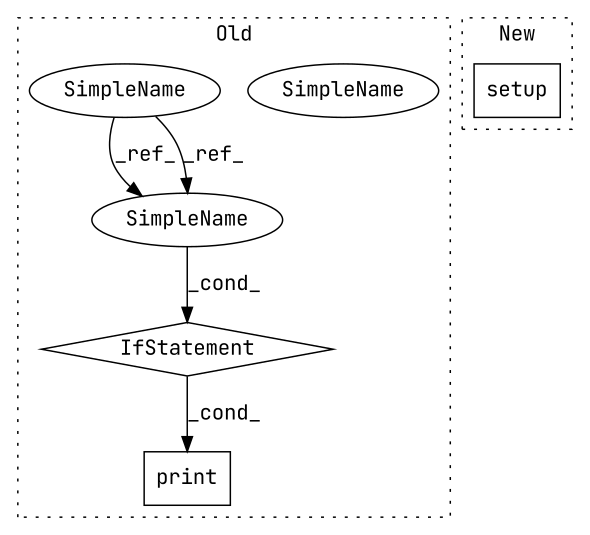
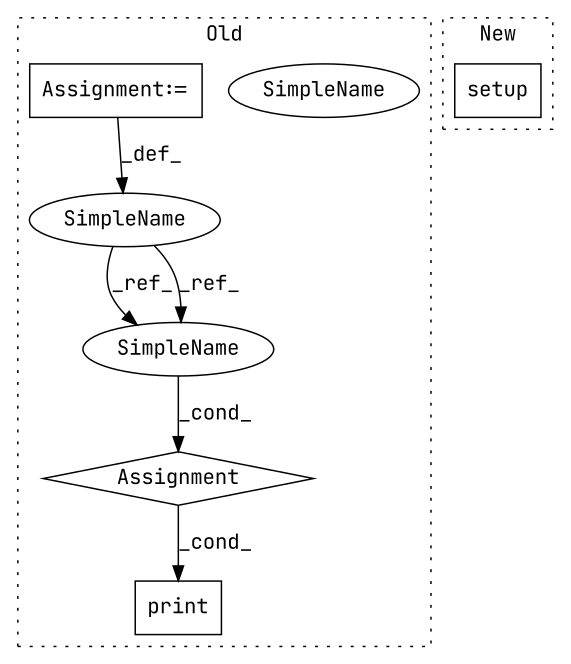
none -> (116, 91)
(187, 349) -> (178, 479)
